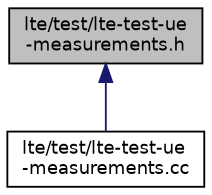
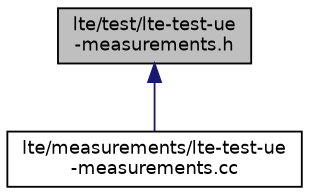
(106, 159) -> (155, 159)
